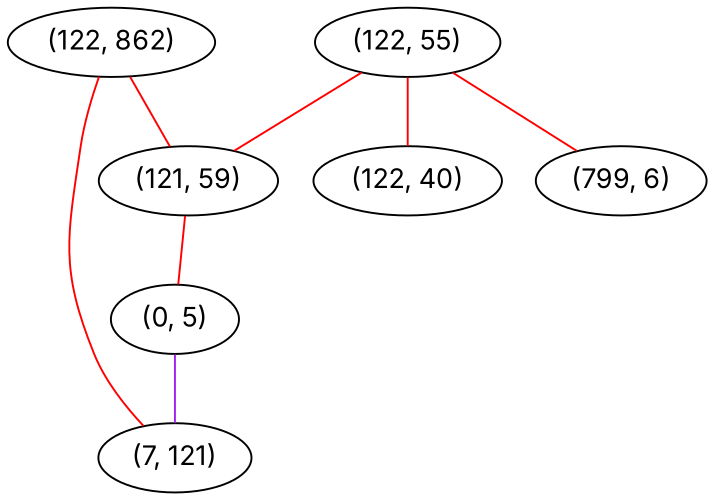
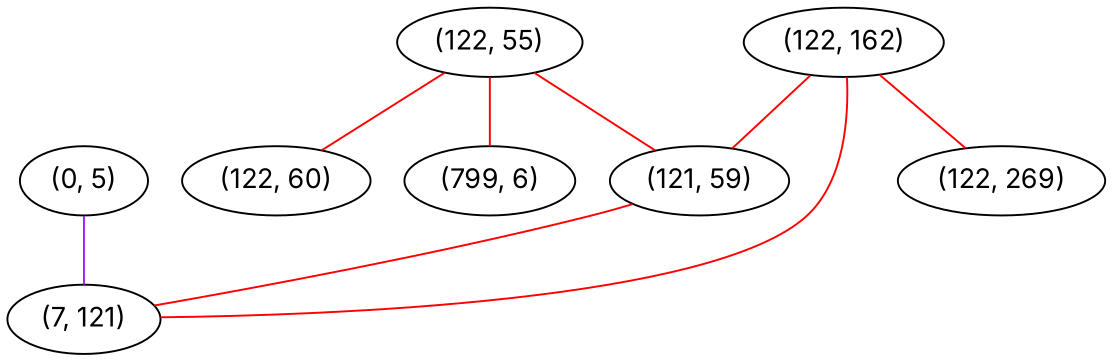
(111, 42) -> (844, 42)
(408, 181) -> (276, 181)
none -> (1002, 181)
(182, 250) -> (395, 260)
